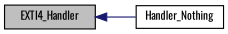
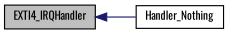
(50, 17) -> (50, 17)
